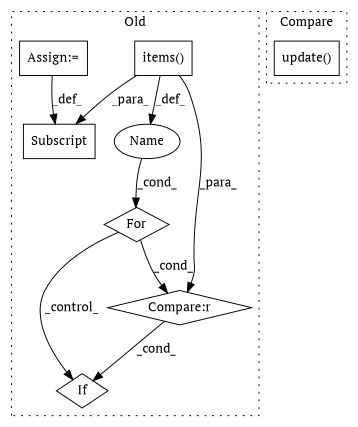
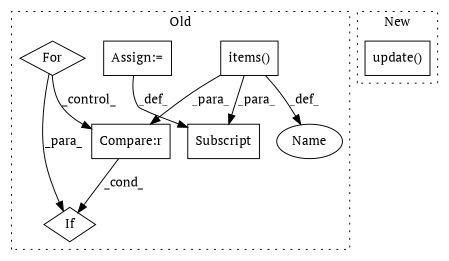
(307, 22) -> (398, 22)
(137, 178) -> none
(174, 266) -> (89, 100)
(72, 308) -> (64, 141)
(180, 308) -> (131, 141)
